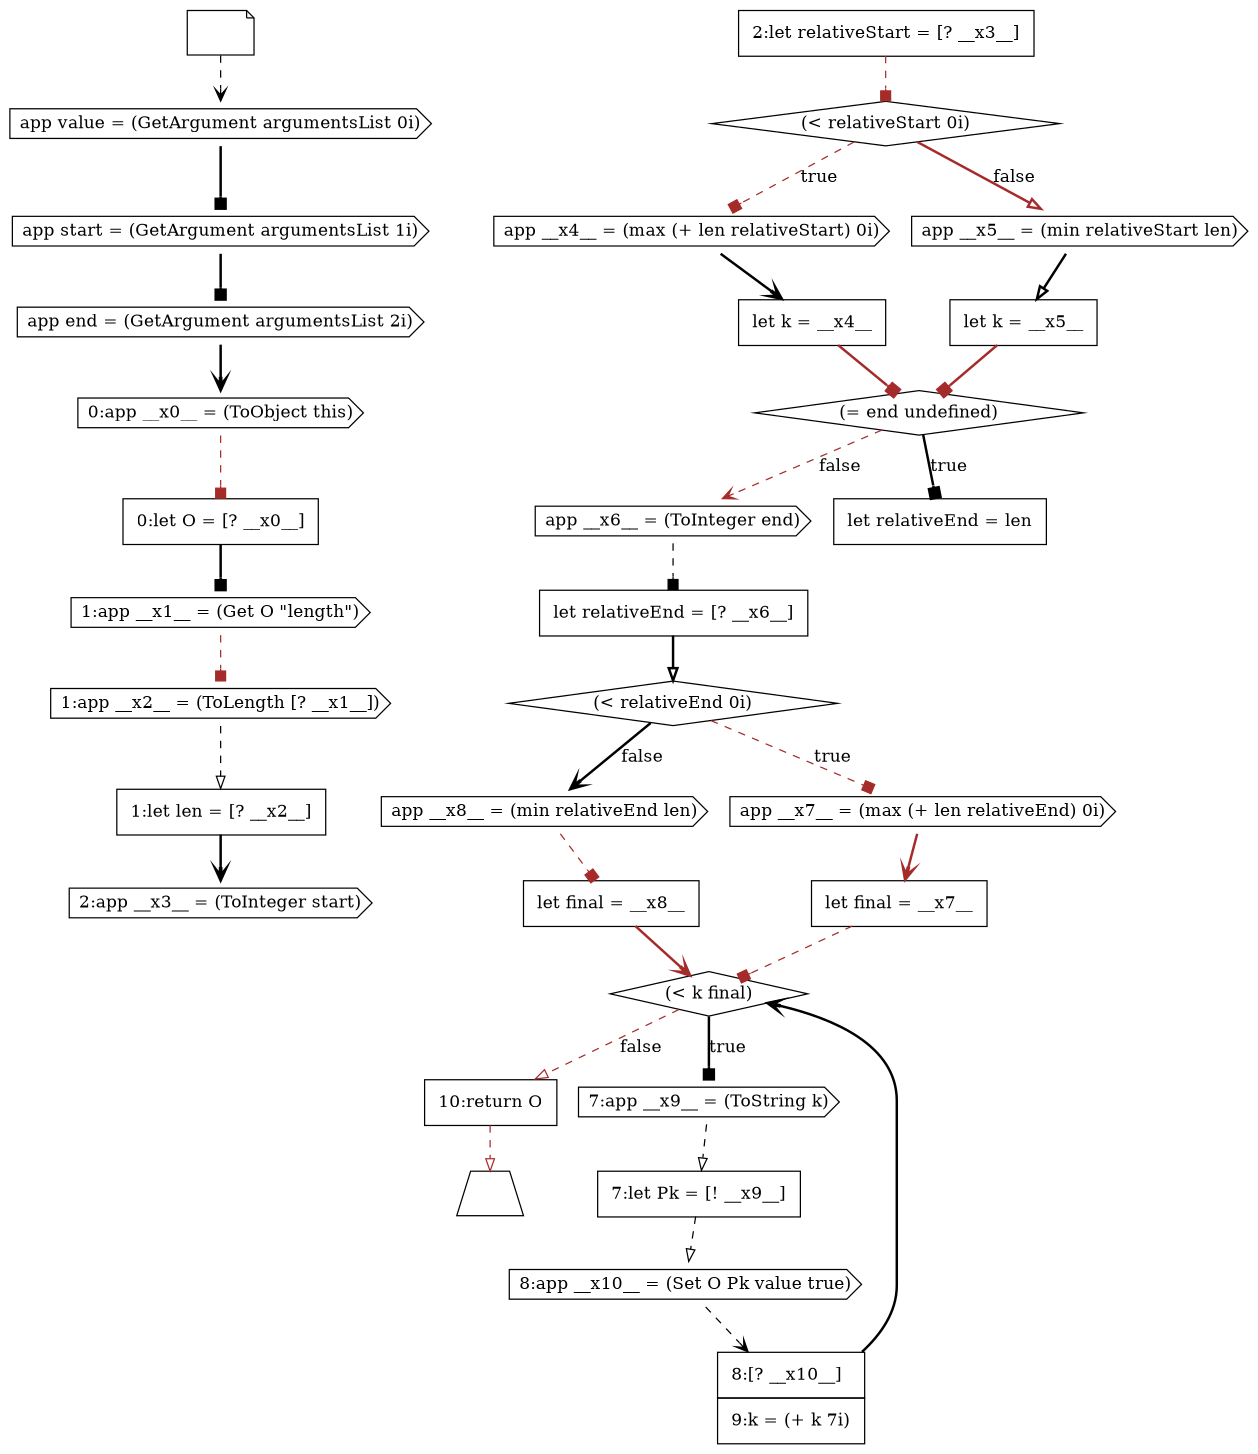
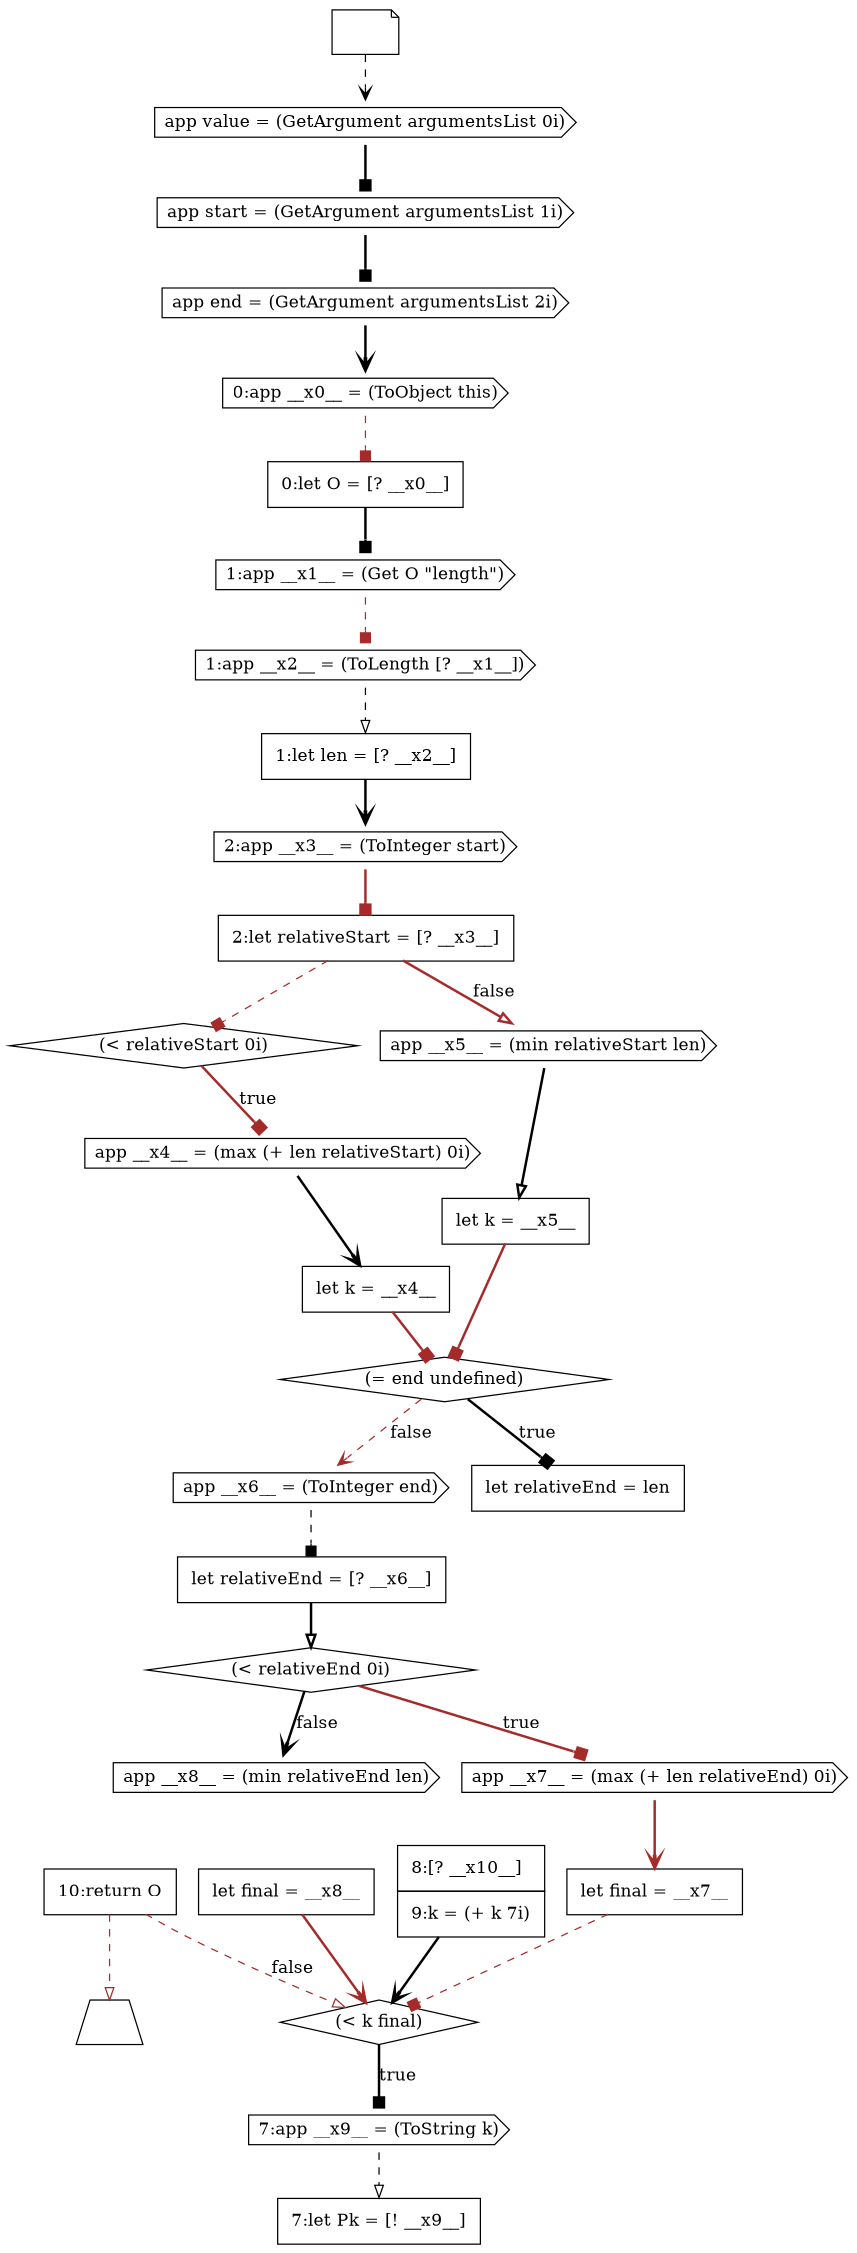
(798, 172) -> (228, 1094)
(973, 172) -> (452, 989)
(786, 752) -> (466, 1719)
(574, 852) -> none
none -> (365, 886)
(613, 1041) -> (238, 1961)
(685, 1284) -> none
